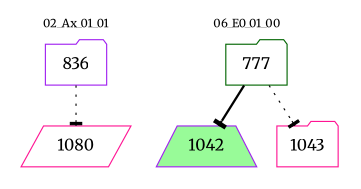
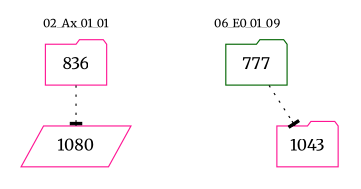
(247, 24) -> (247, 24)
(76, 65) -> (76, 65)
(207, 146) -> none
